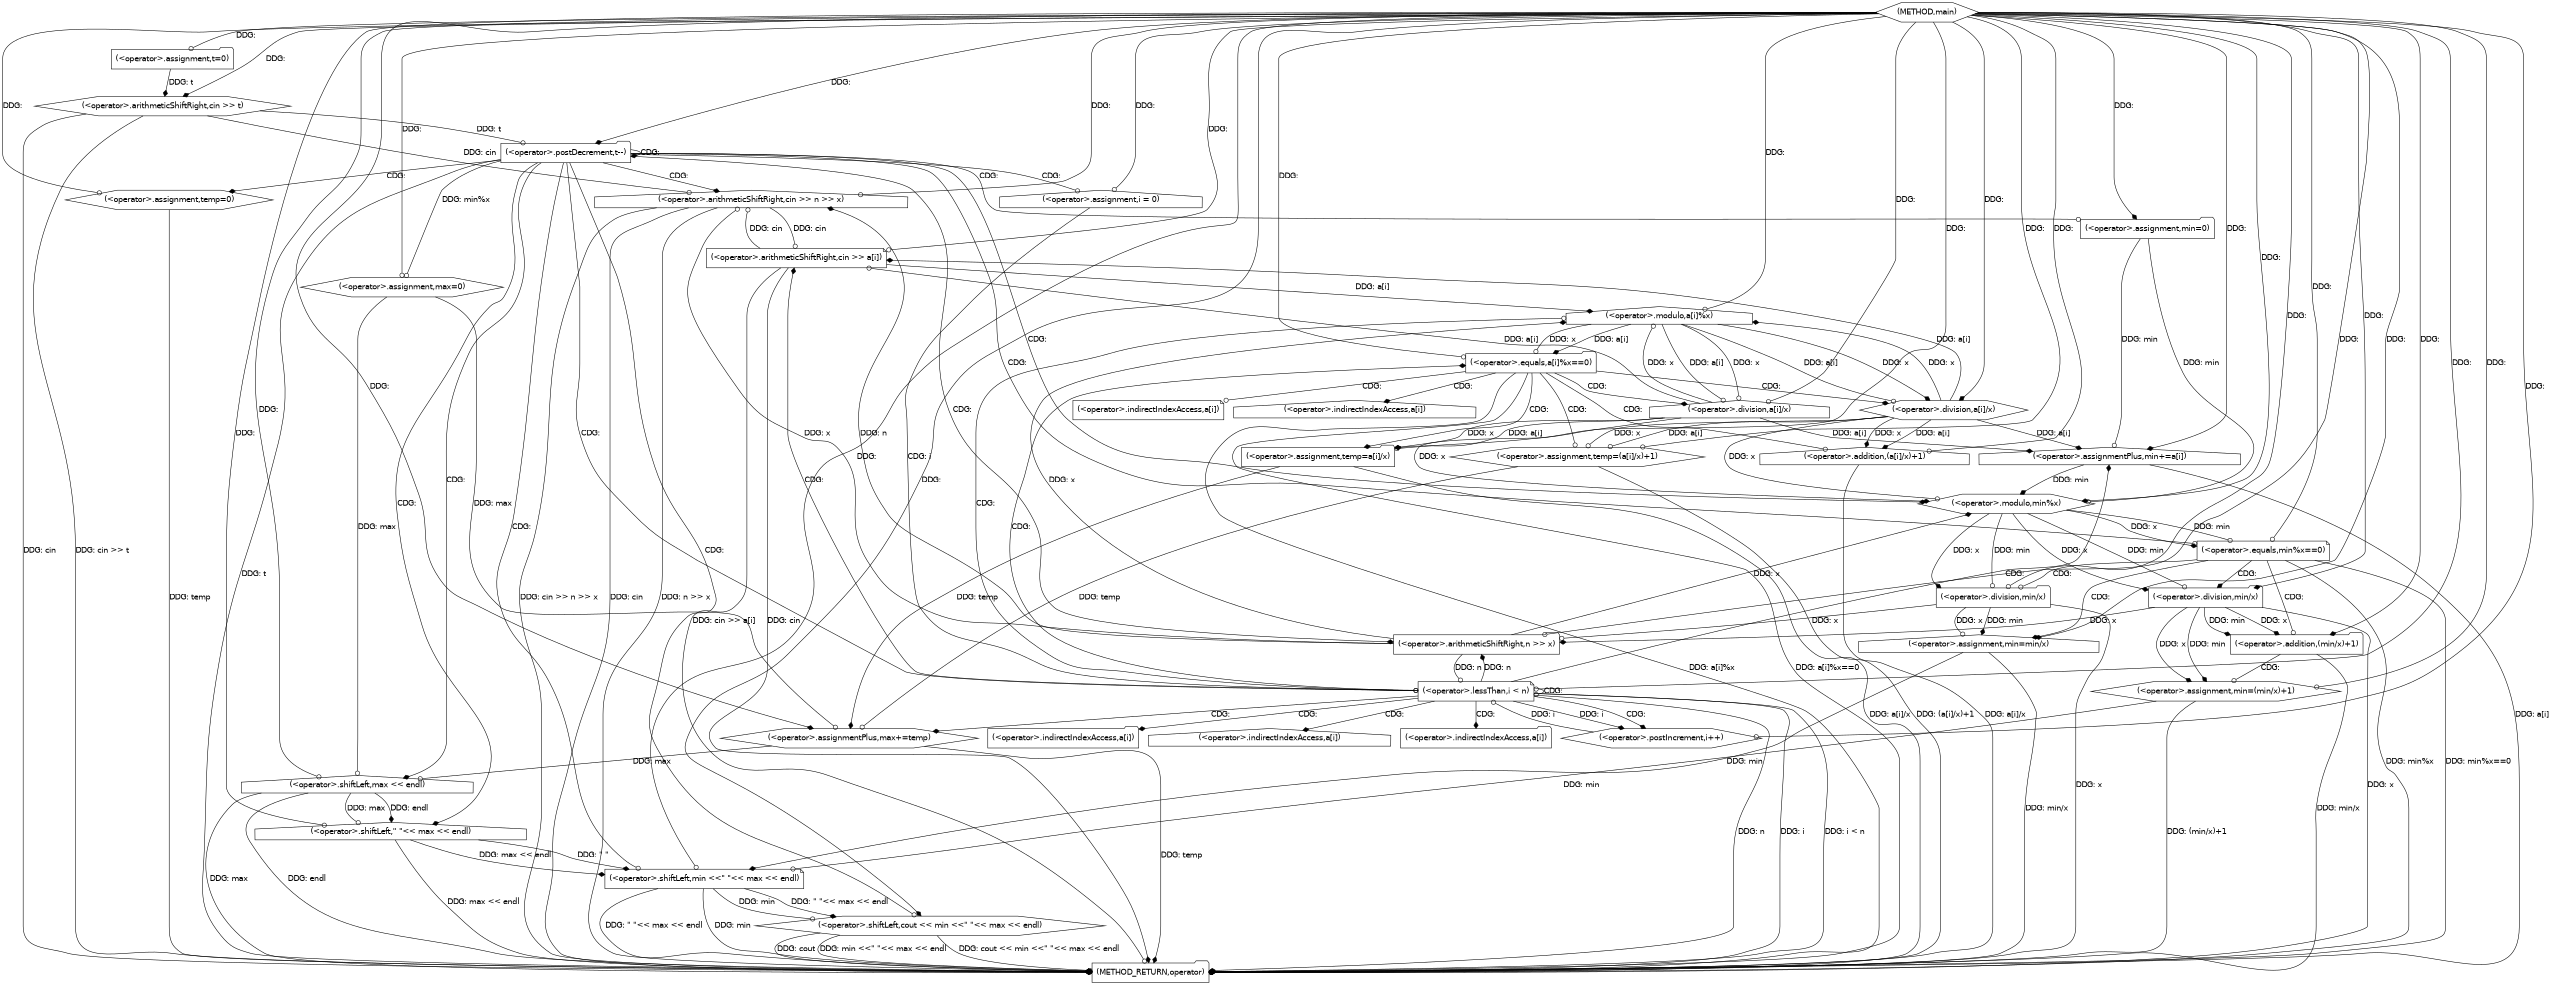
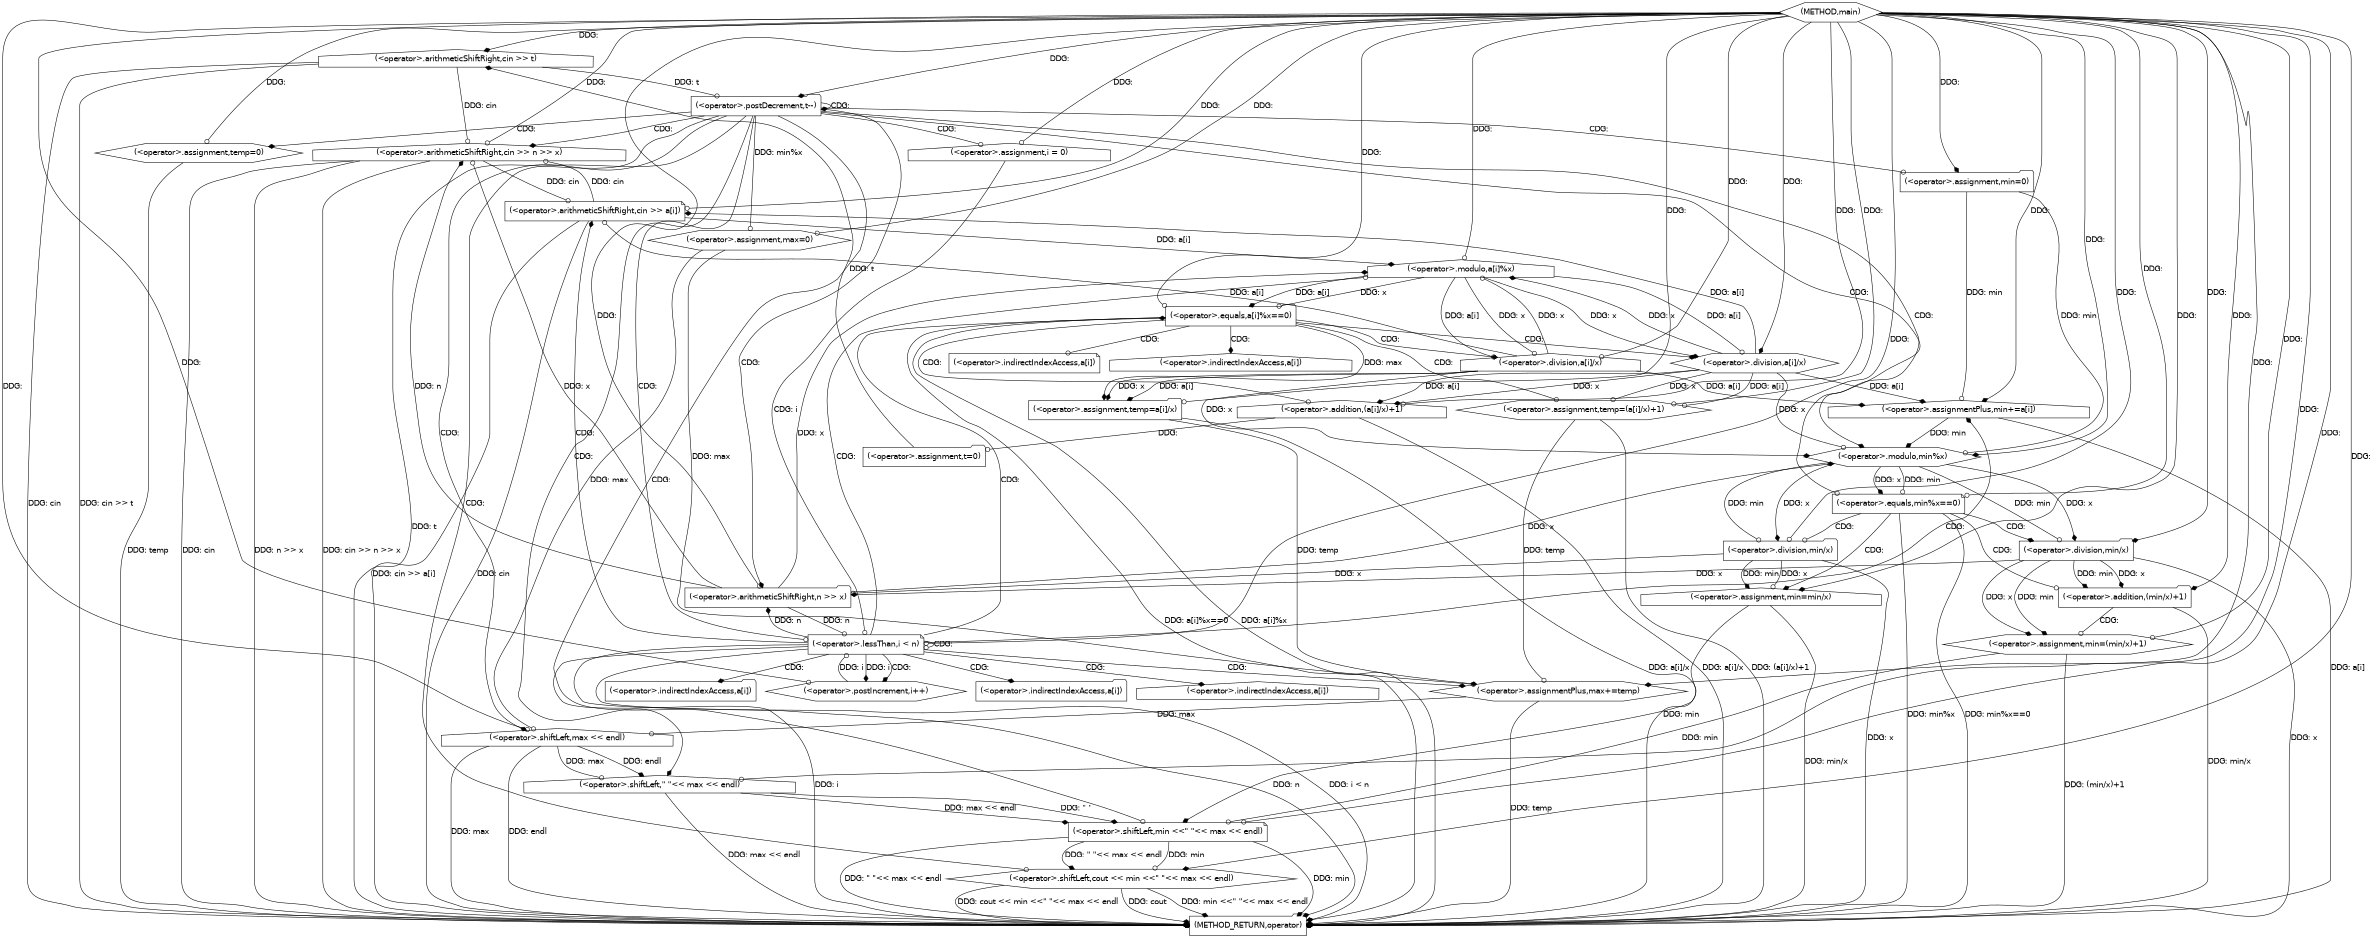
(1033, 16) -> (1133, 434)
(163, 106) -> (456, 59)
(1540, 410) -> (1383, 363)
